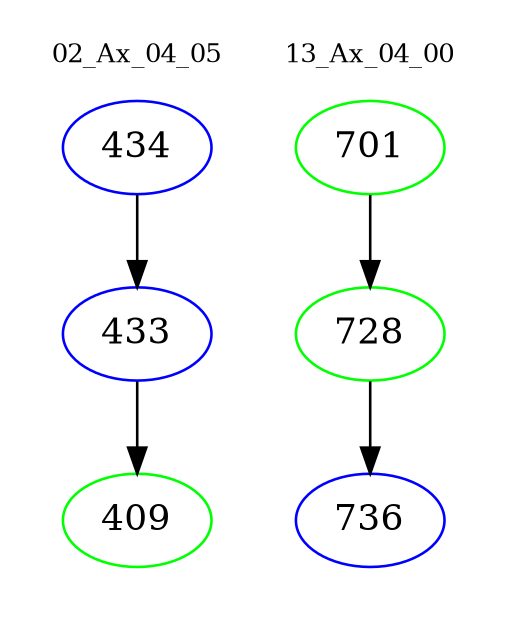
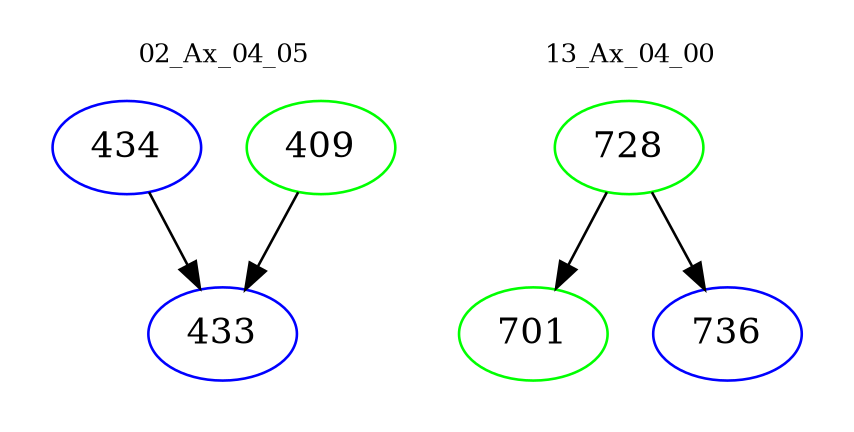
(370, 228) -> (588, 229)
(137, 414) -> (278, 229)
